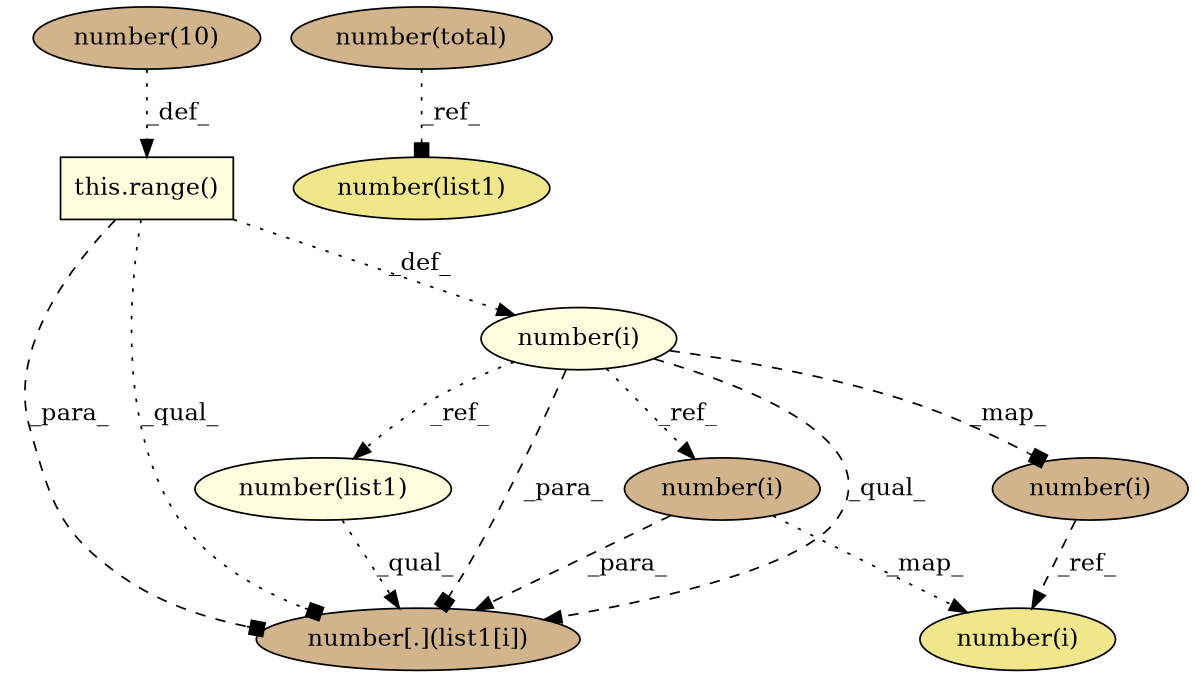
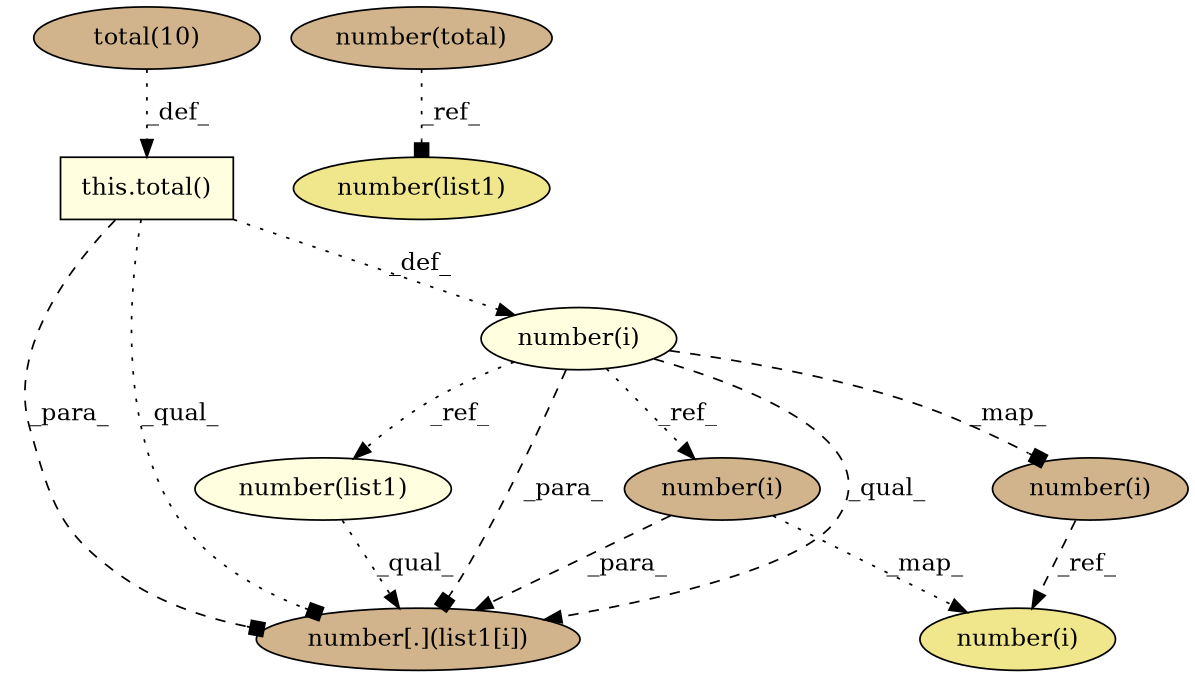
(147, 38) -> (147, 38)
(147, 188) -> (147, 188)
